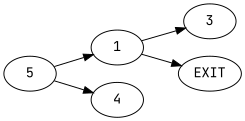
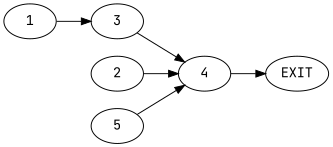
none -> (157, 45)
(157, 59) -> (243, 74)
(69, 62) -> none
none -> (117, 74)
